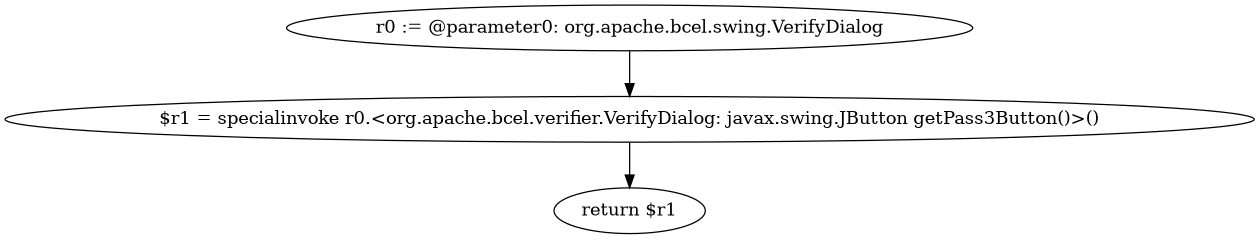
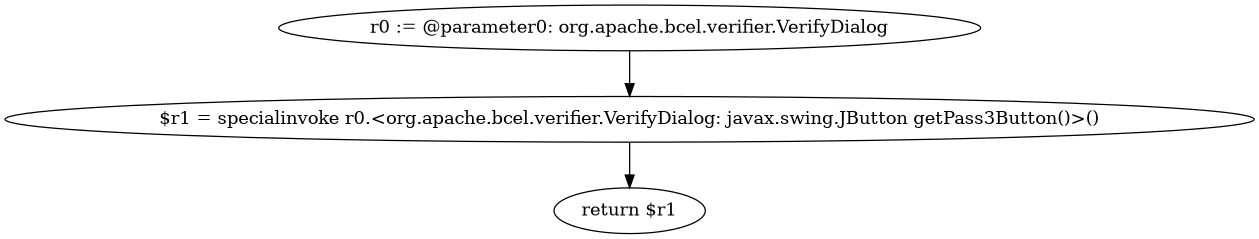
(630, 28) -> (630, 28)
